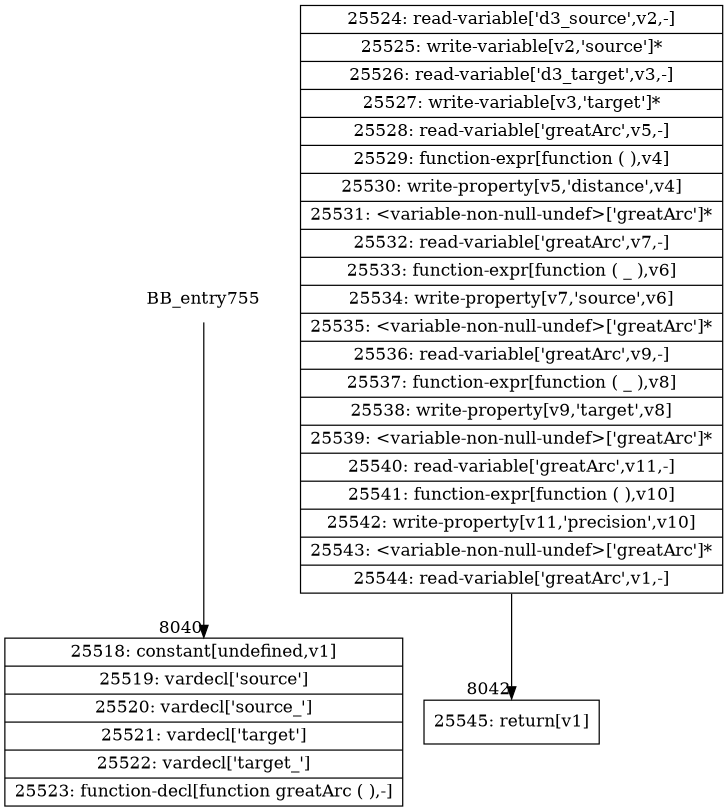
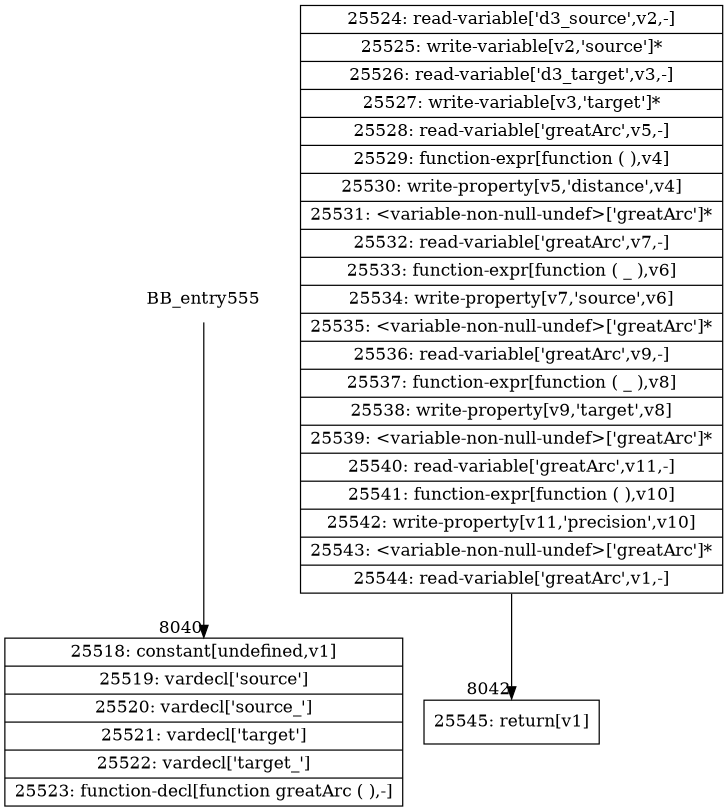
(204, 299) -> (204, 299)
